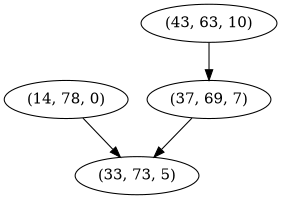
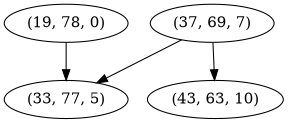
(209, 56) -> (214, 56)
(66, 99) -> (66, 23)
(137, 176) -> (66, 99)
